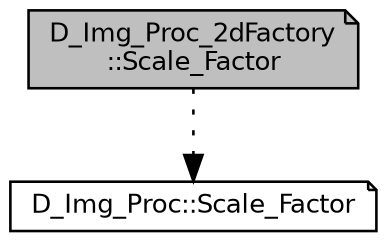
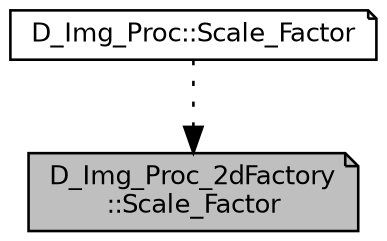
(193, 122) -> (193, 93)
